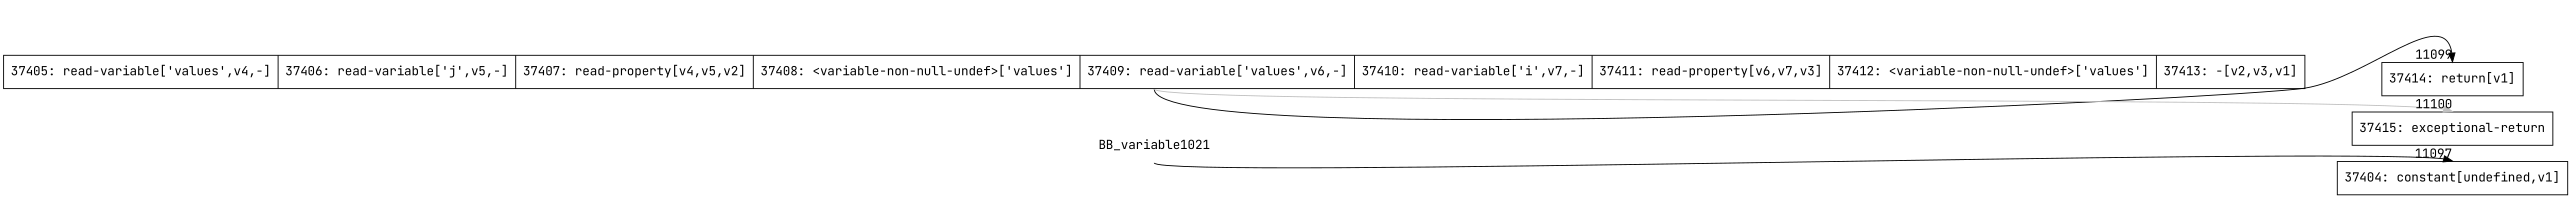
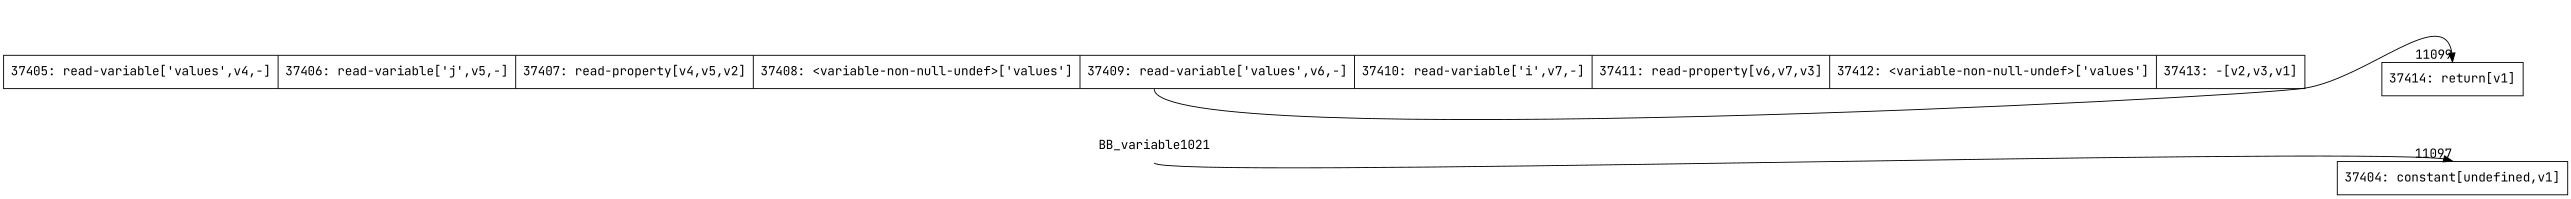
(2452, 129) -> none
